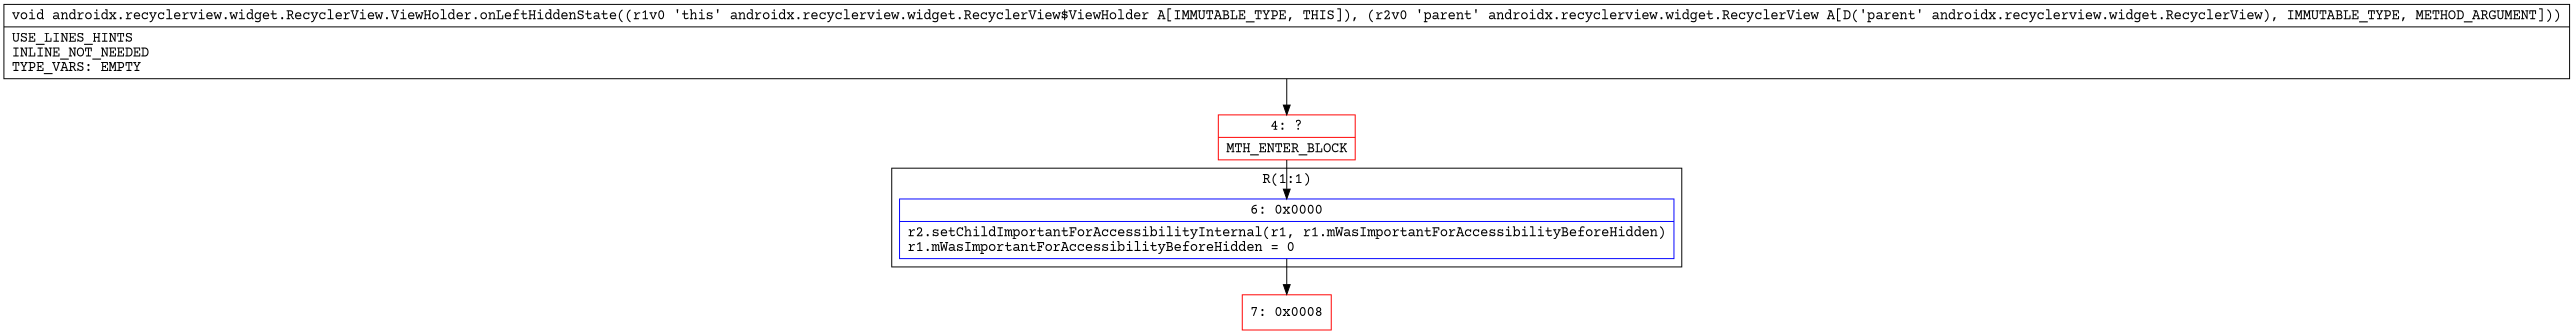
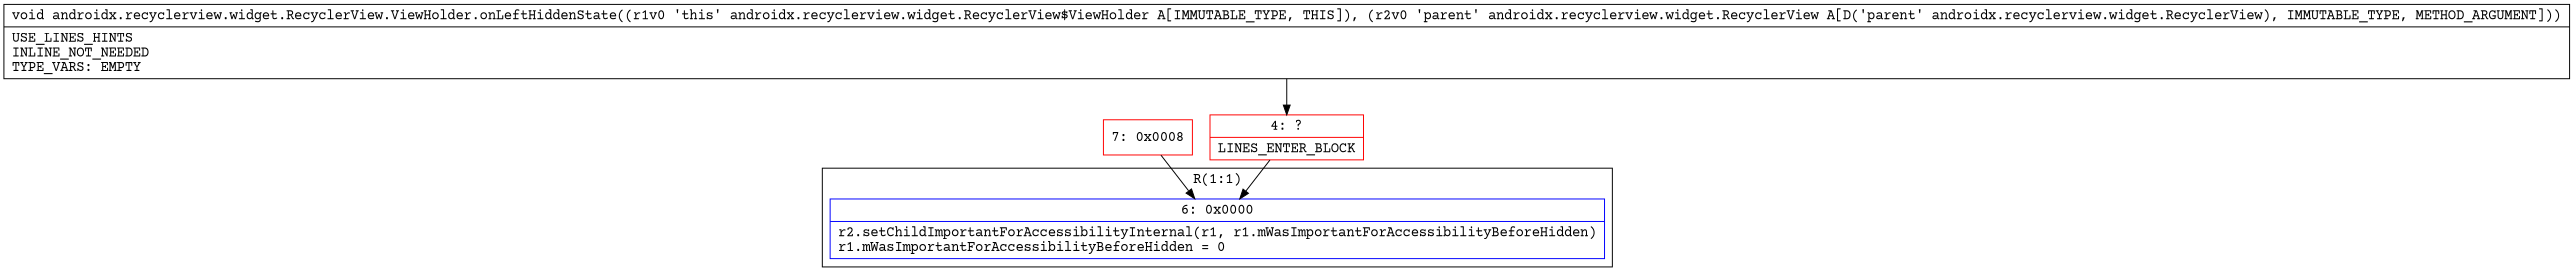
(1287, 148) -> (1287, 148)
(1287, 273) -> (1176, 175)
